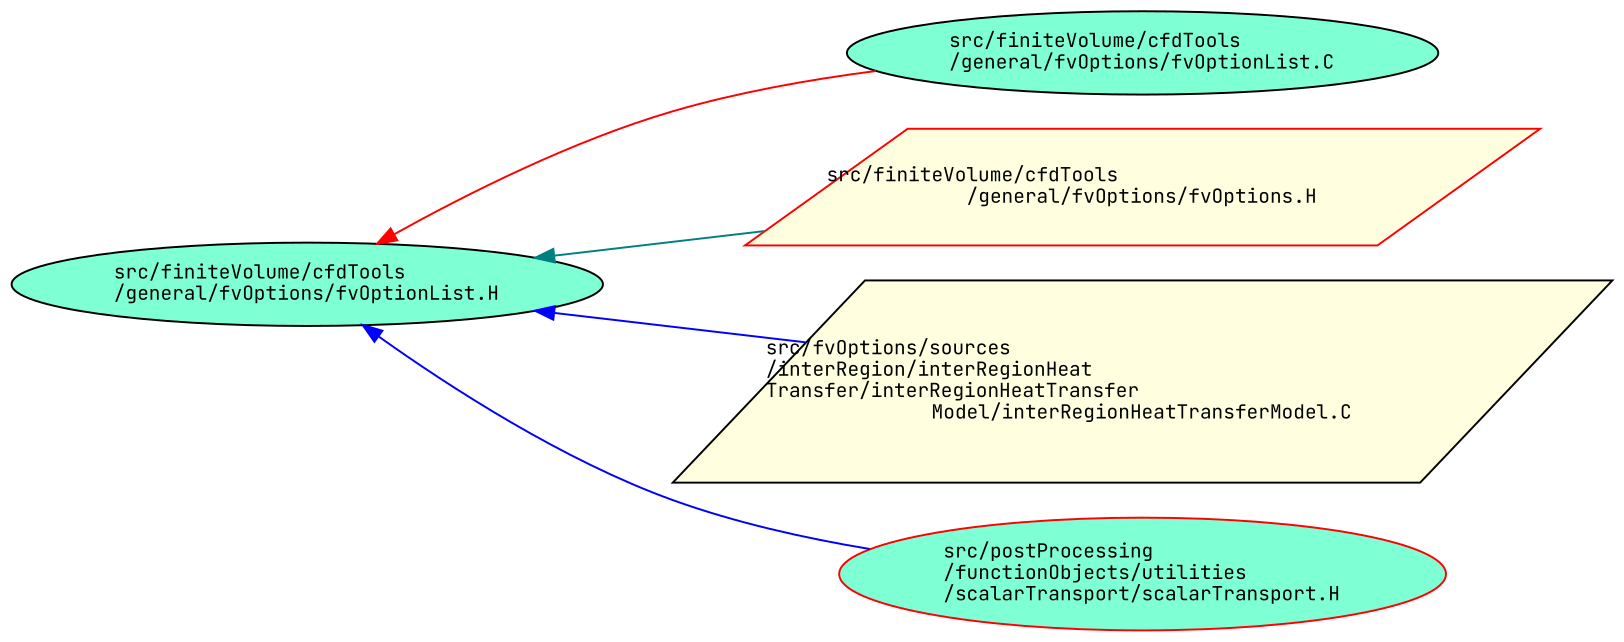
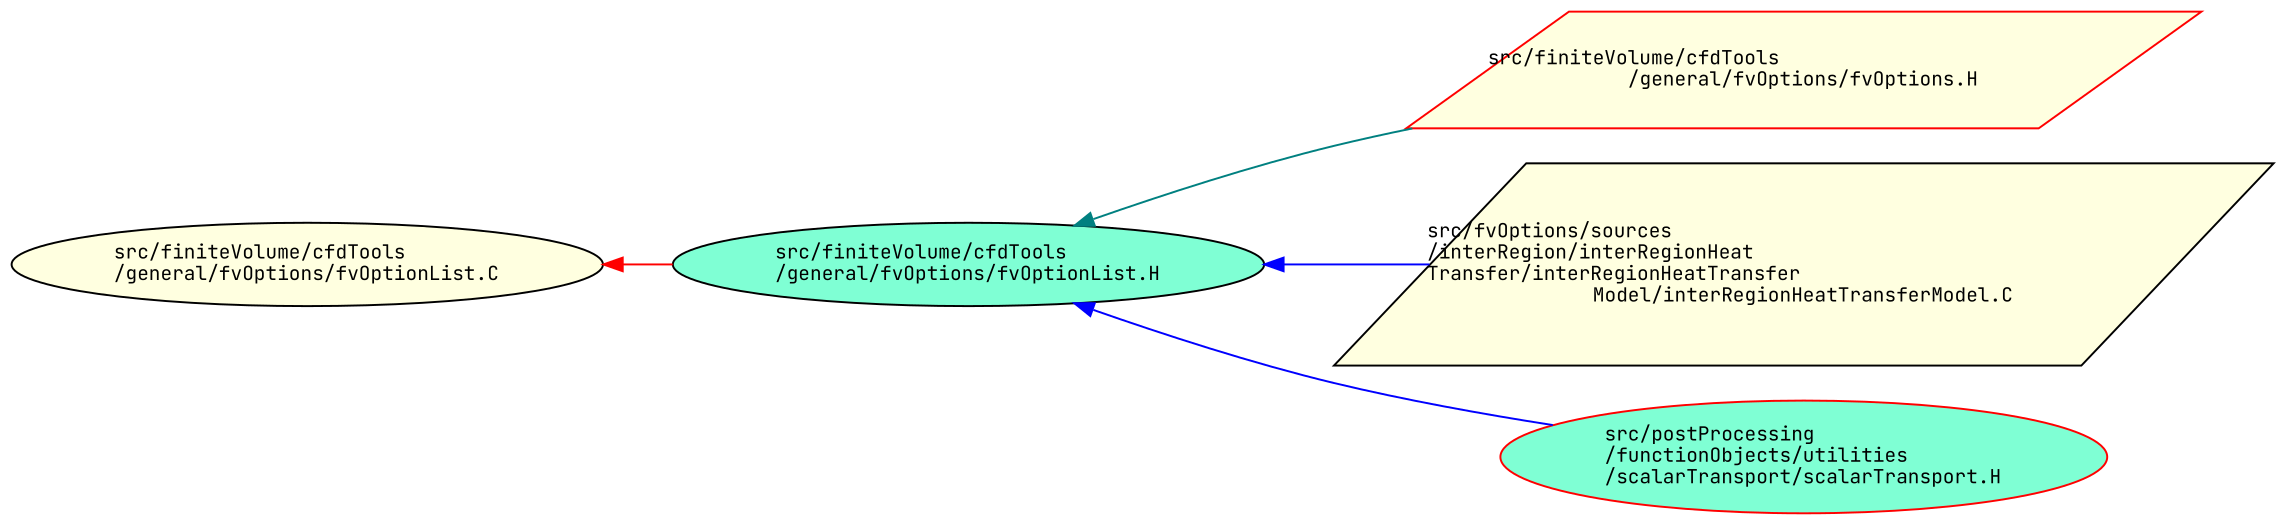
(1143, 53) -> (307, 264)
(627, 126) -> (648, 264)
